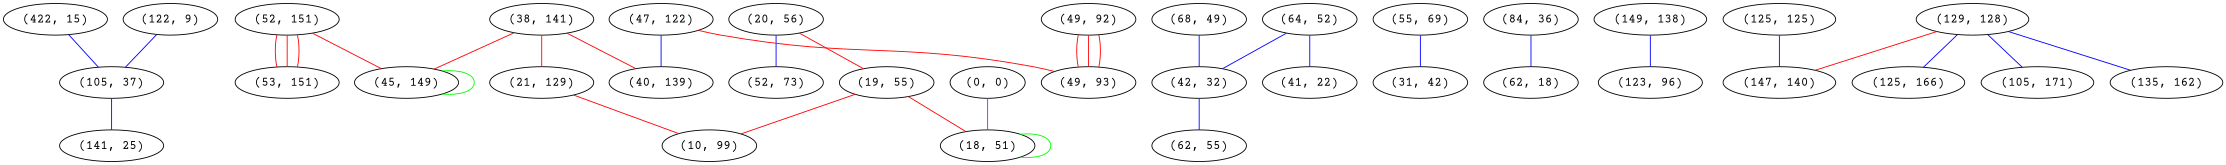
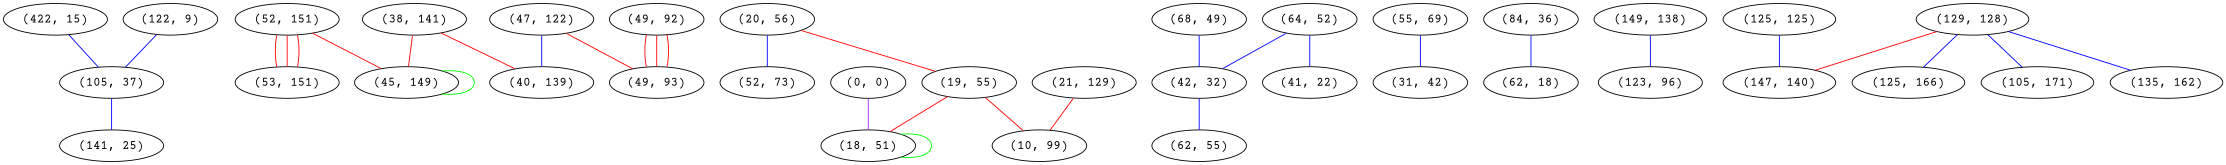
(542, 51) -> none
